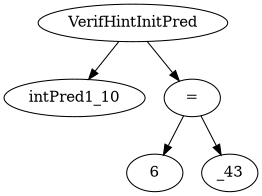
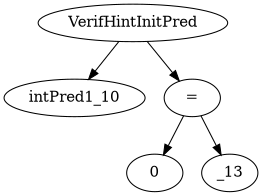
(155, 173) -> (155, 173)
(230, 173) -> (230, 173)
